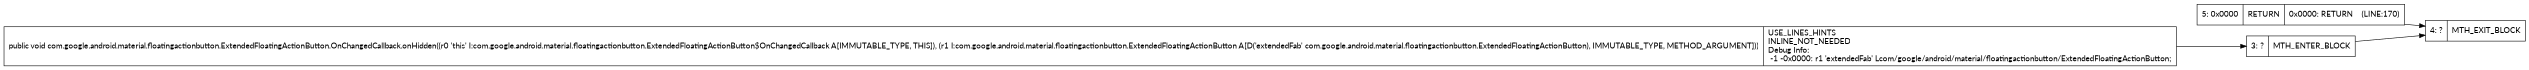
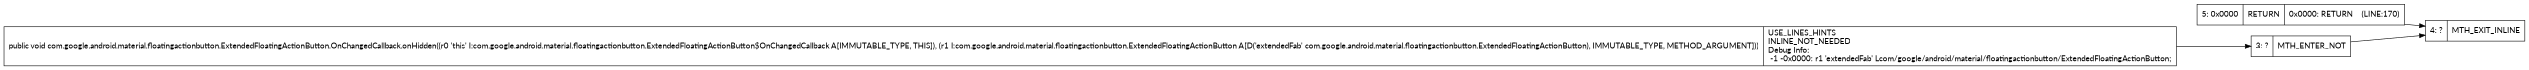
(2486, 30) -> (2486, 30)
(2312, 46) -> (2312, 46)
